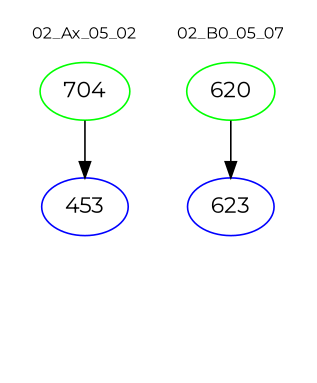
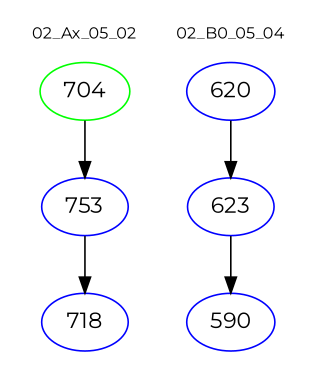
(231, 34) -> (231, 34)
(231, 91) -> (231, 91)
(85, 207) -> (85, 207)
none -> (85, 322)
none -> (231, 322)
